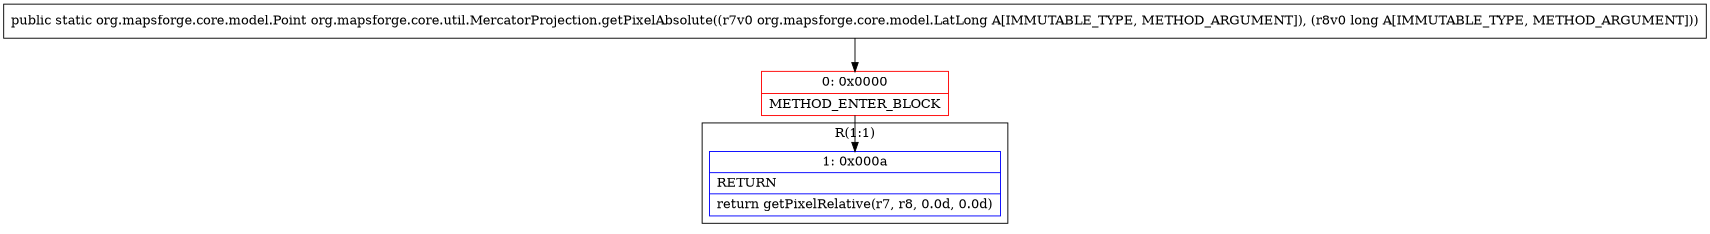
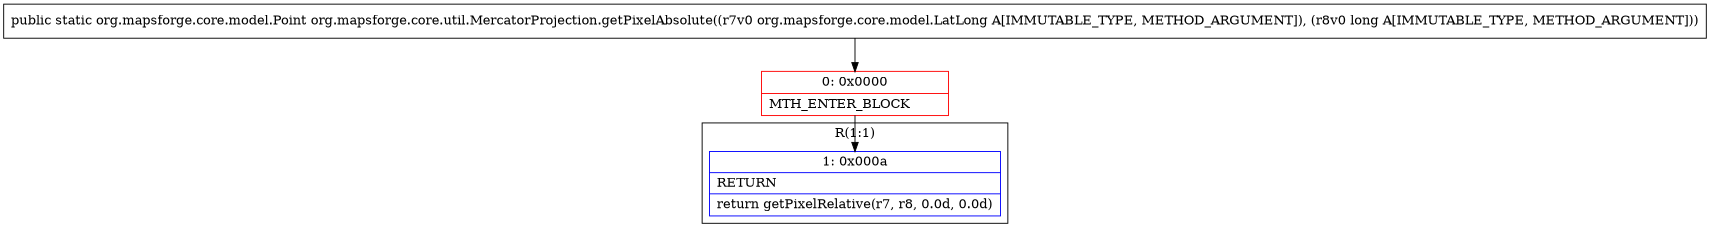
(855, 104) -> (840, 104)
